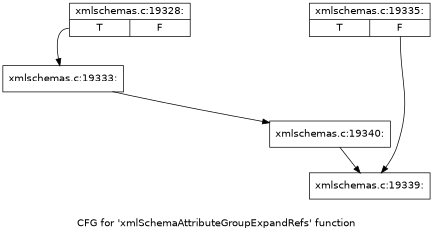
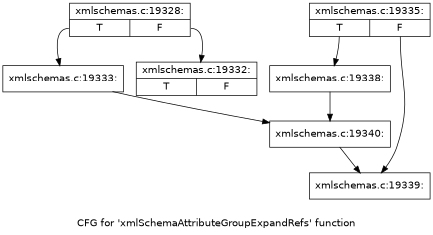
none -> (197, 79)
none -> (330, 79)
